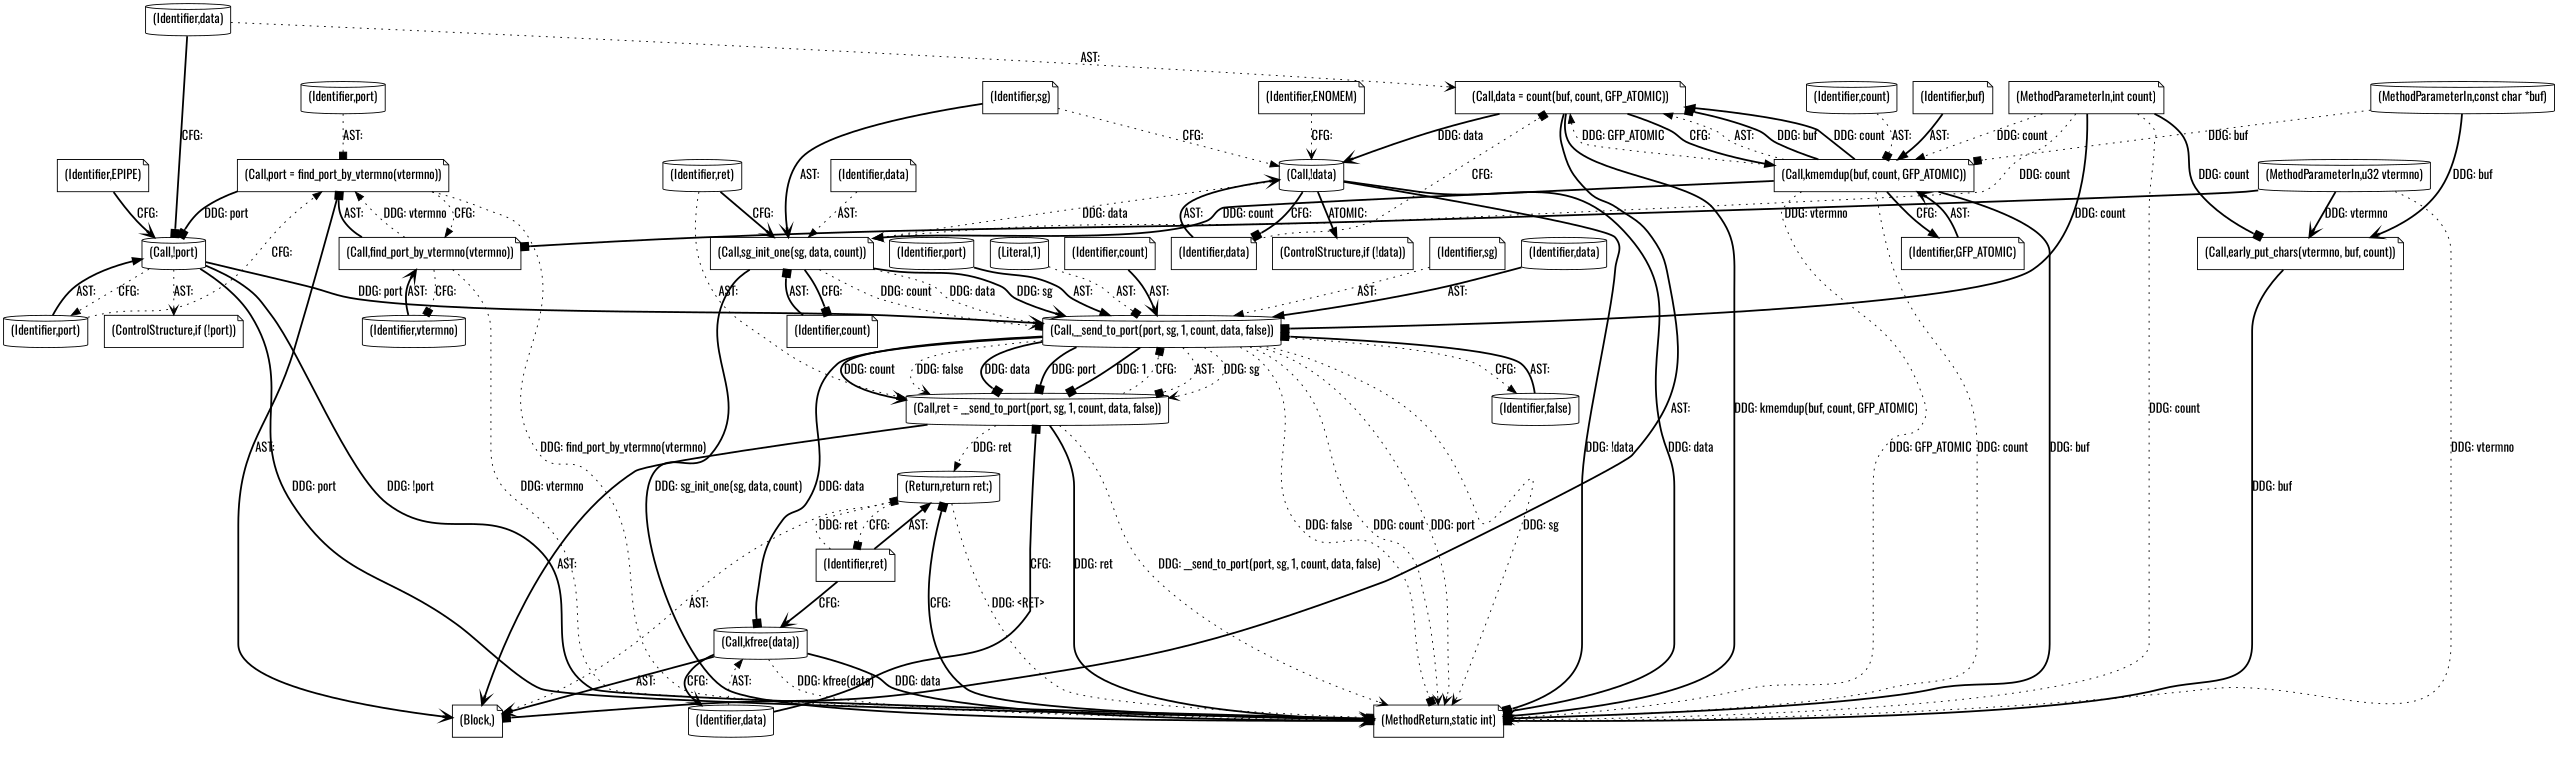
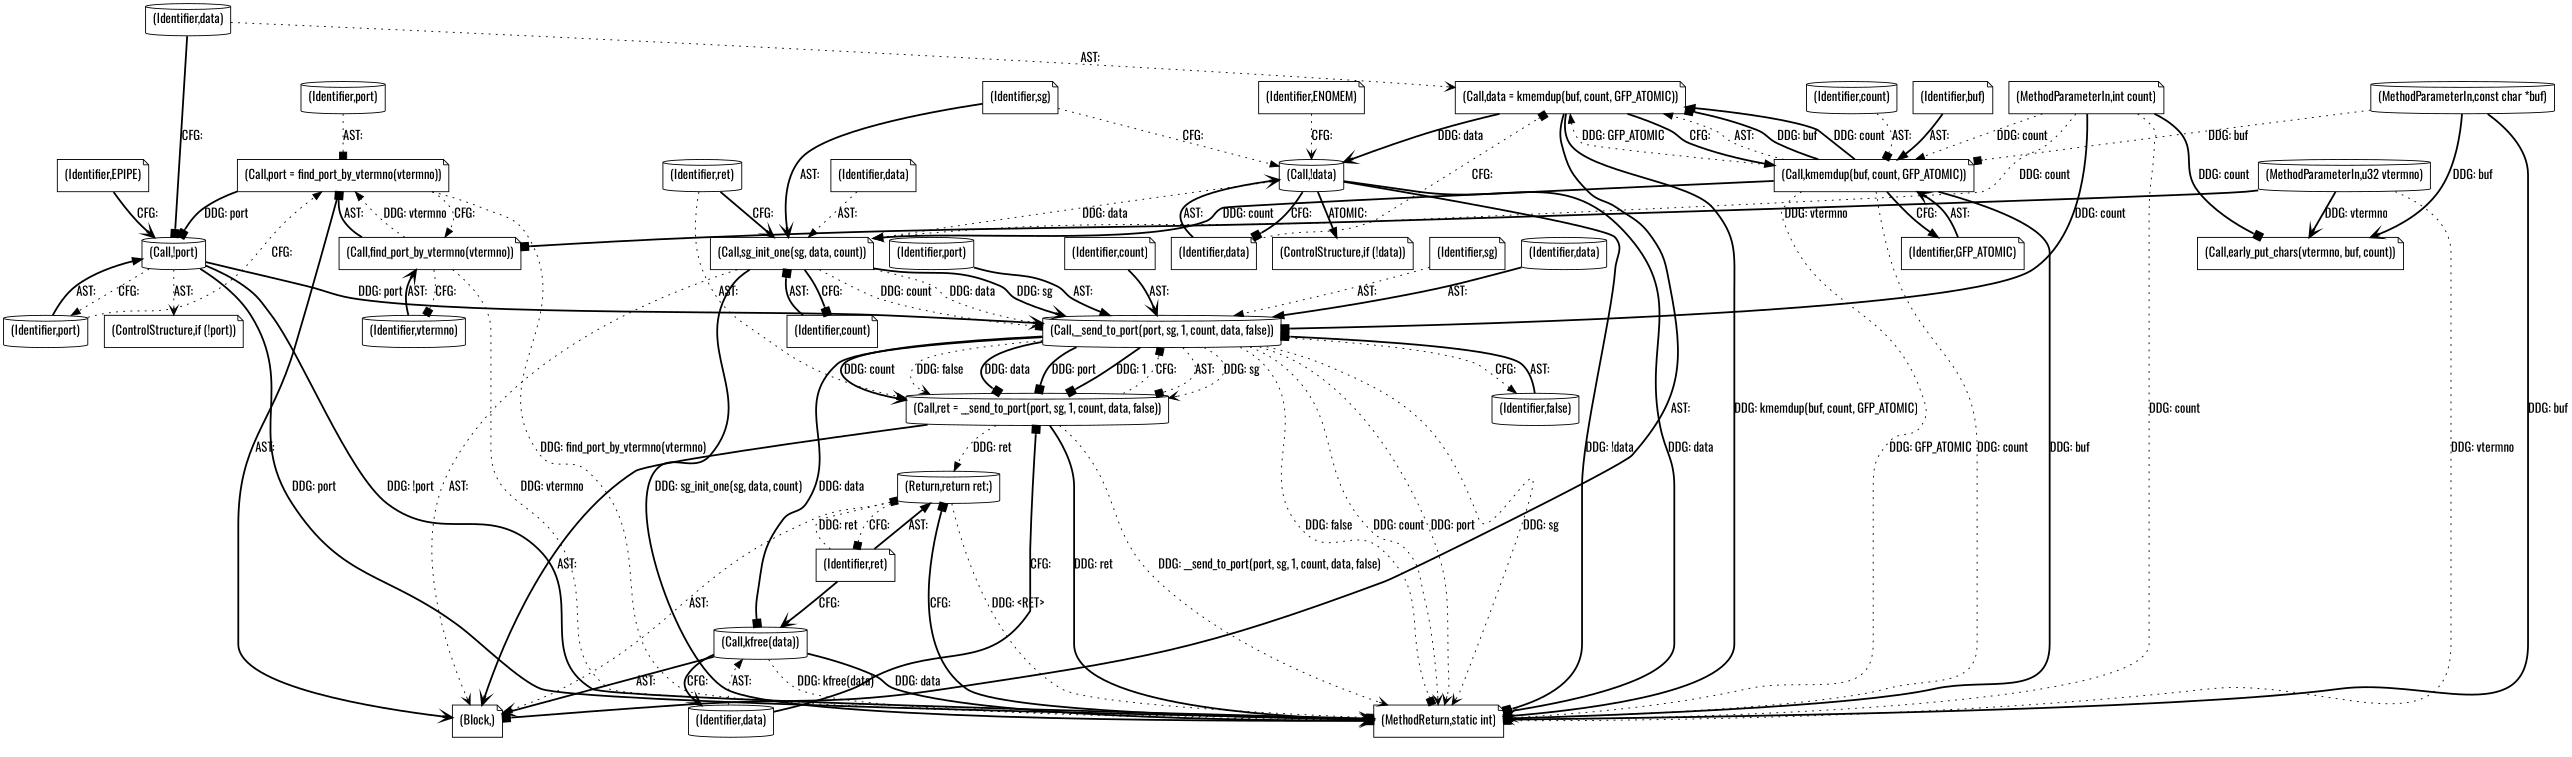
(1570, 98) -> (1570, 98)
(1019, 254) -> none
none -> (485, 419)
(2170, 687) -> (2348, 688)
